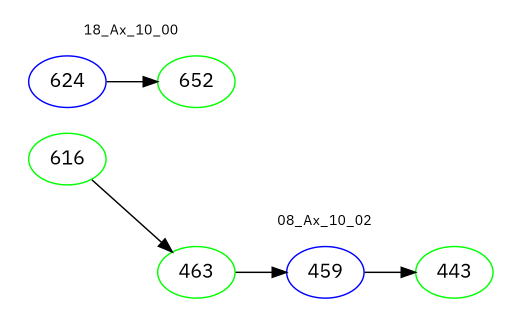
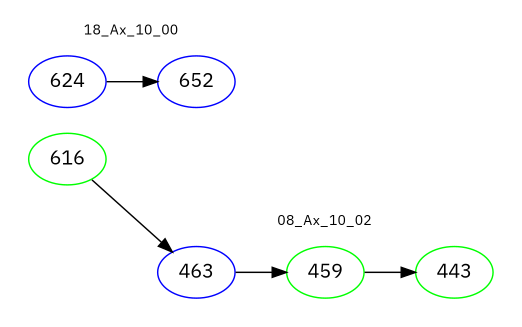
(196, 82) -> (196, 82)
(196, 272) -> (196, 272)
(325, 272) -> (325, 272)
